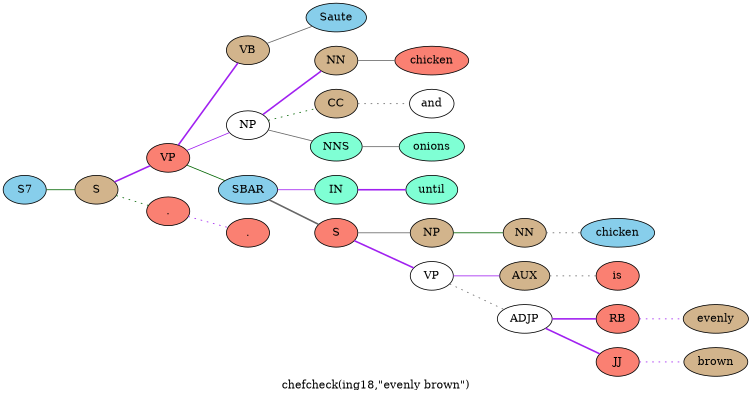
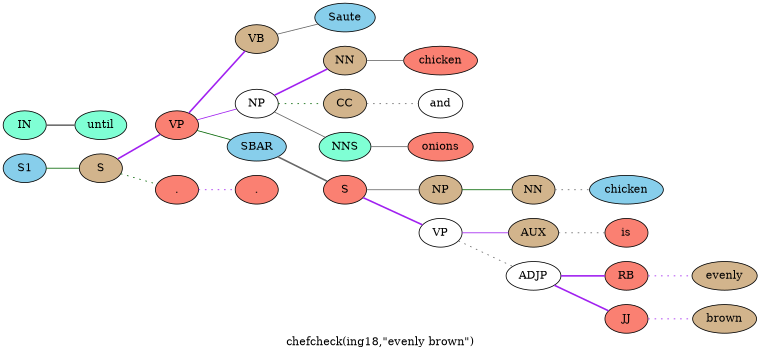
(432, 147) -> (441, 147)
(25, 190) -> (25, 168)
(296, 190) -> none
(382, 190) -> (61, 125)
